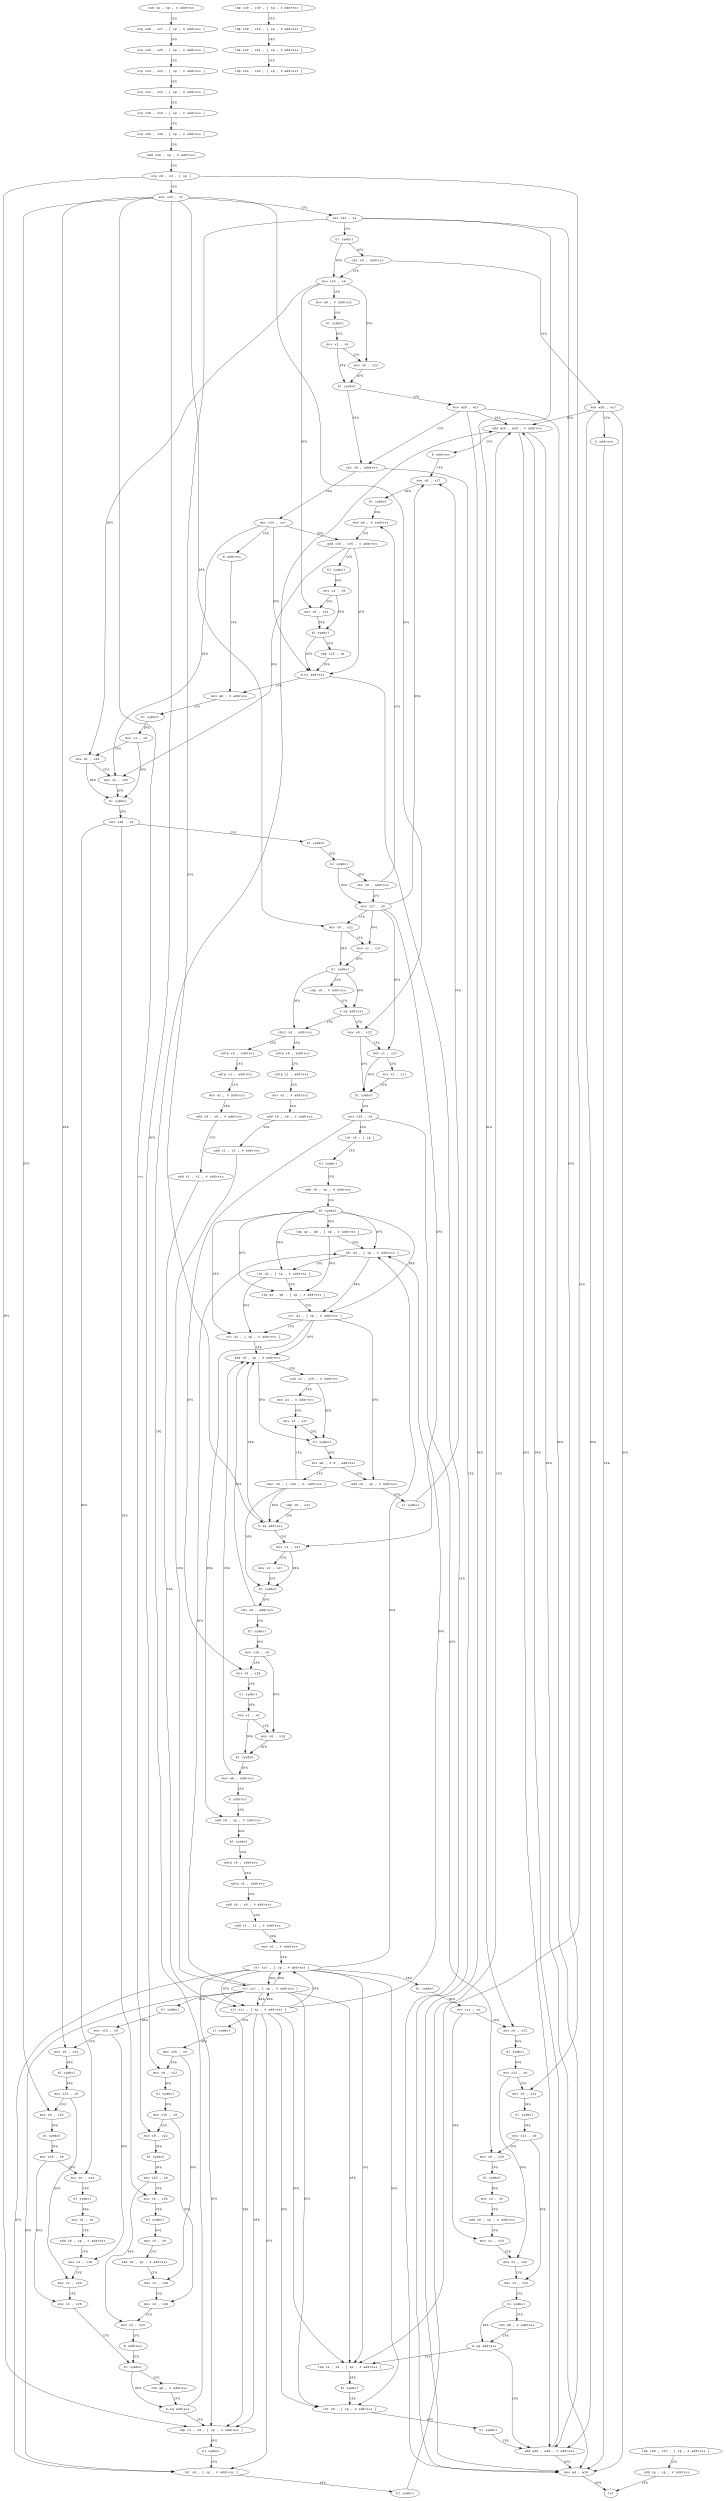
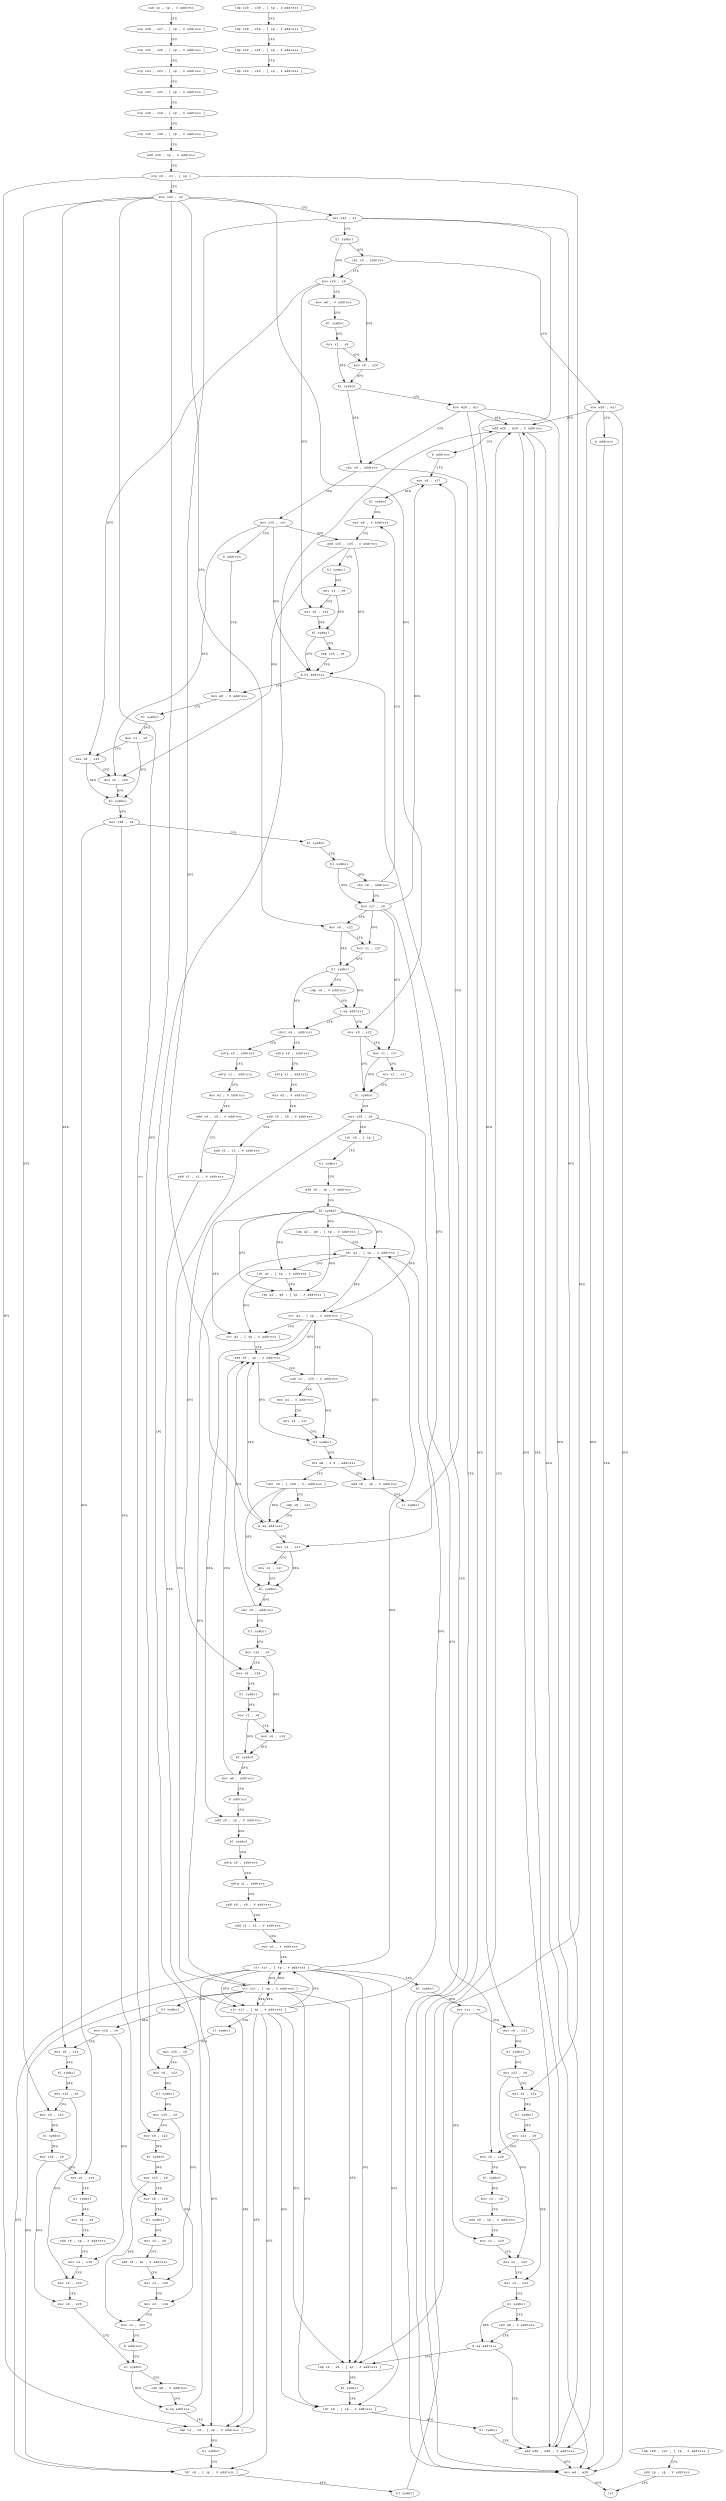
(304, 1305) -> (315, 1349)
(296, 1454) -> (297, 1493)
